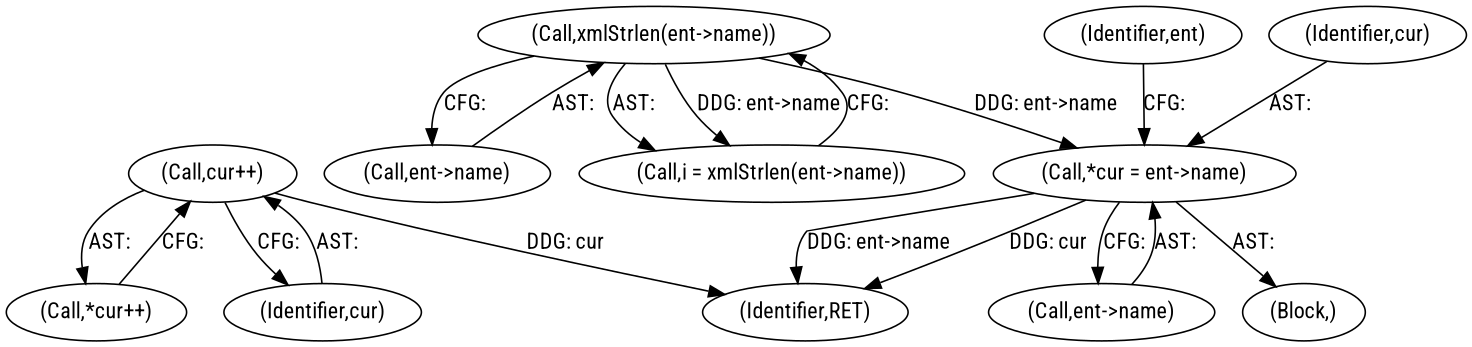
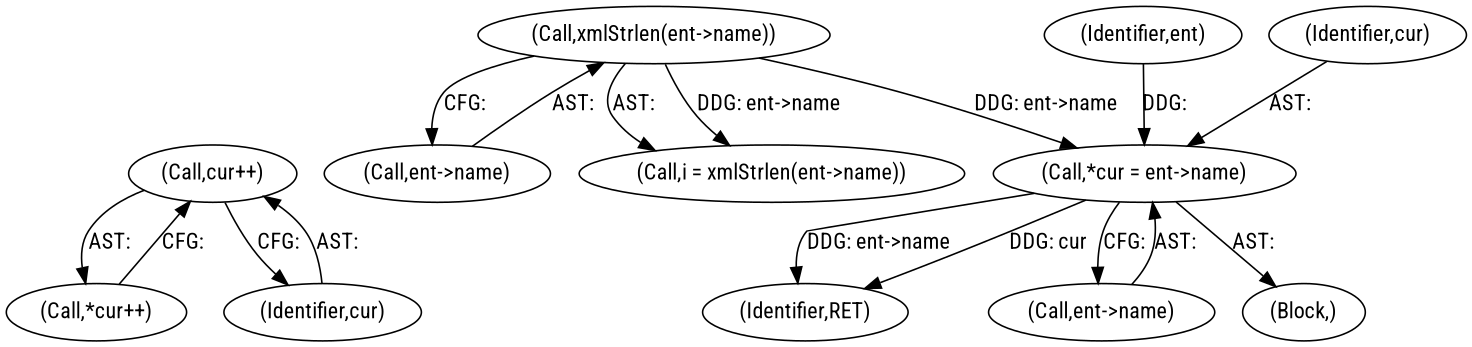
(846, 99) -> none
(1167, 104) -> (1167, 104)
(491, 245) -> none
